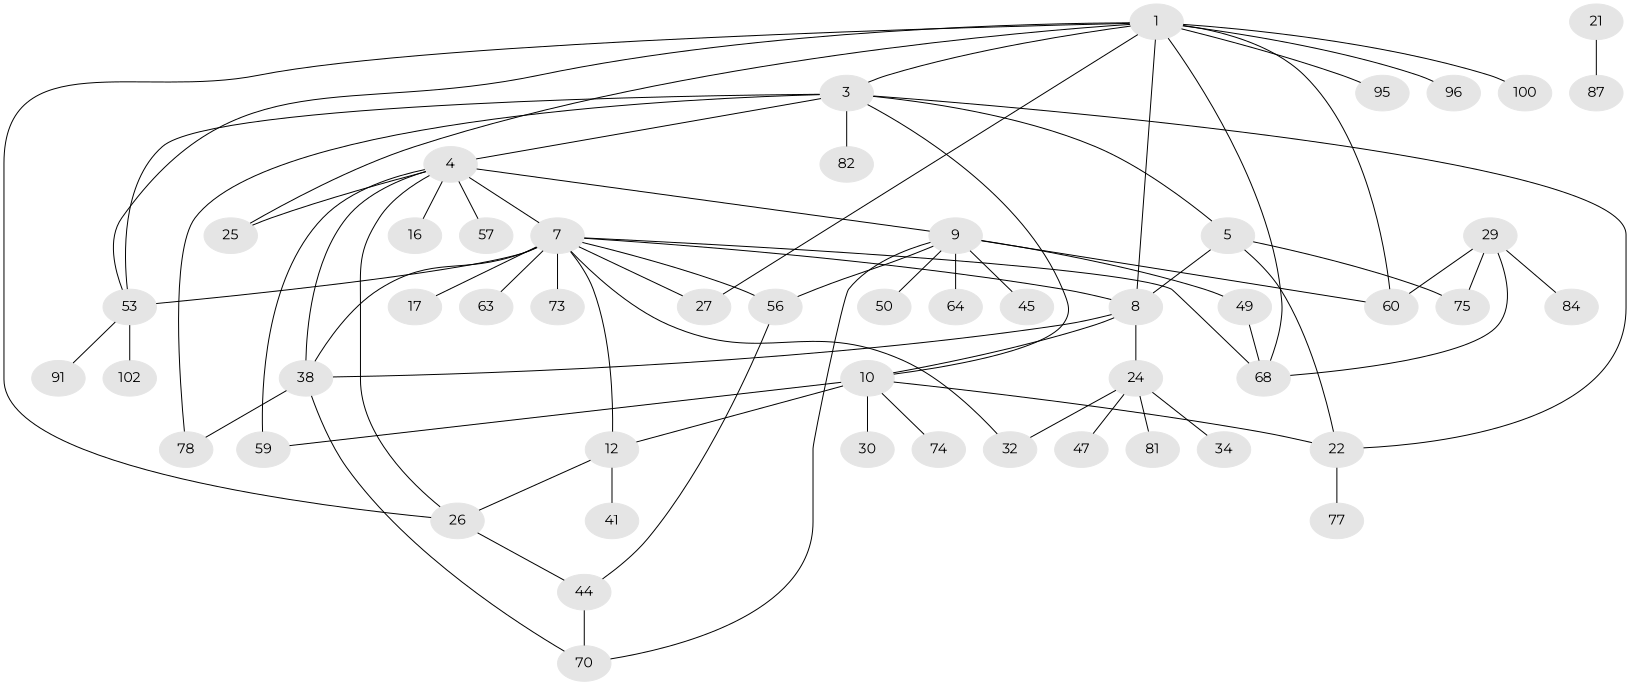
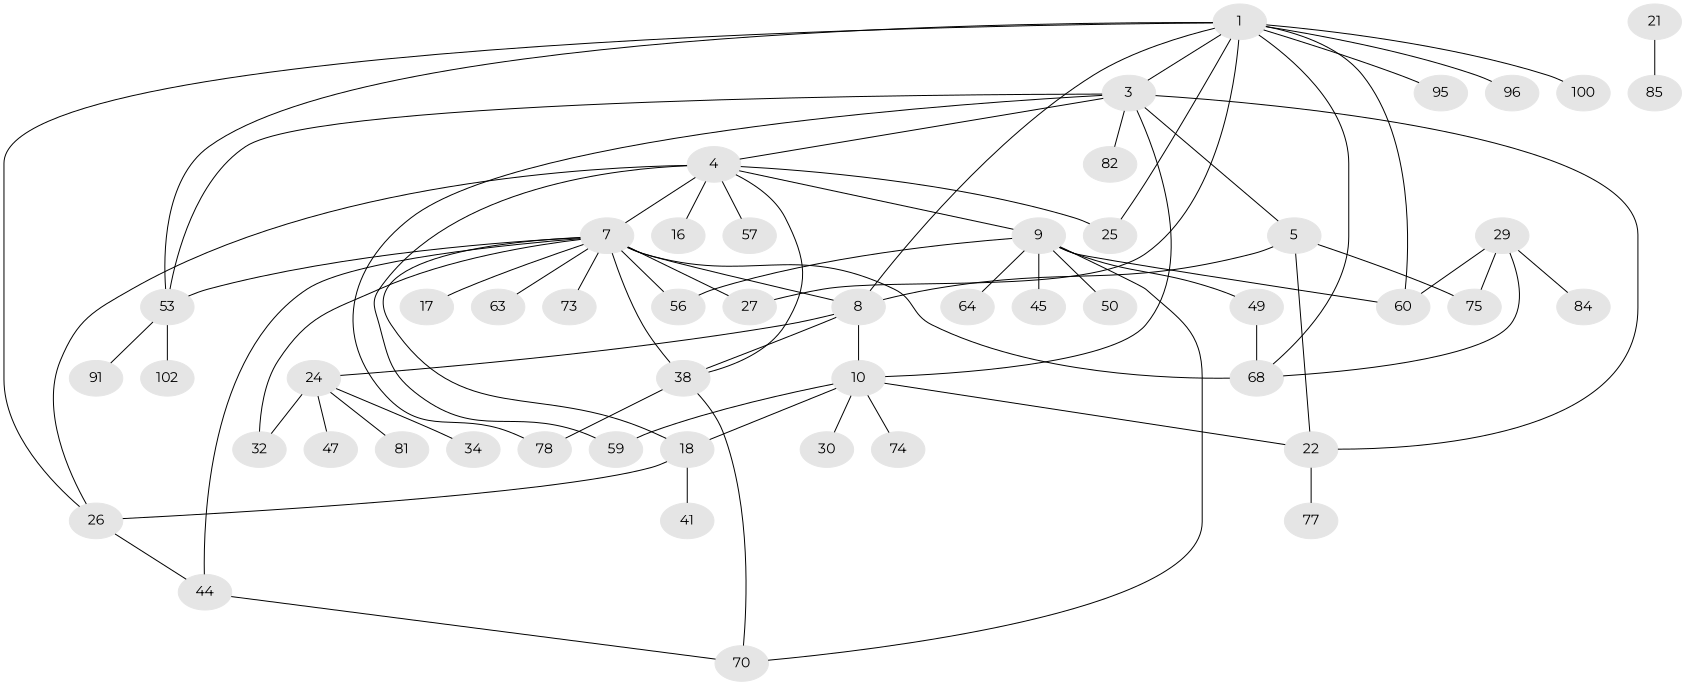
(1596, 93) -> (1655, 93)
(612, 450) -> (687, 450)
(700, 462) -> (294, 301)
